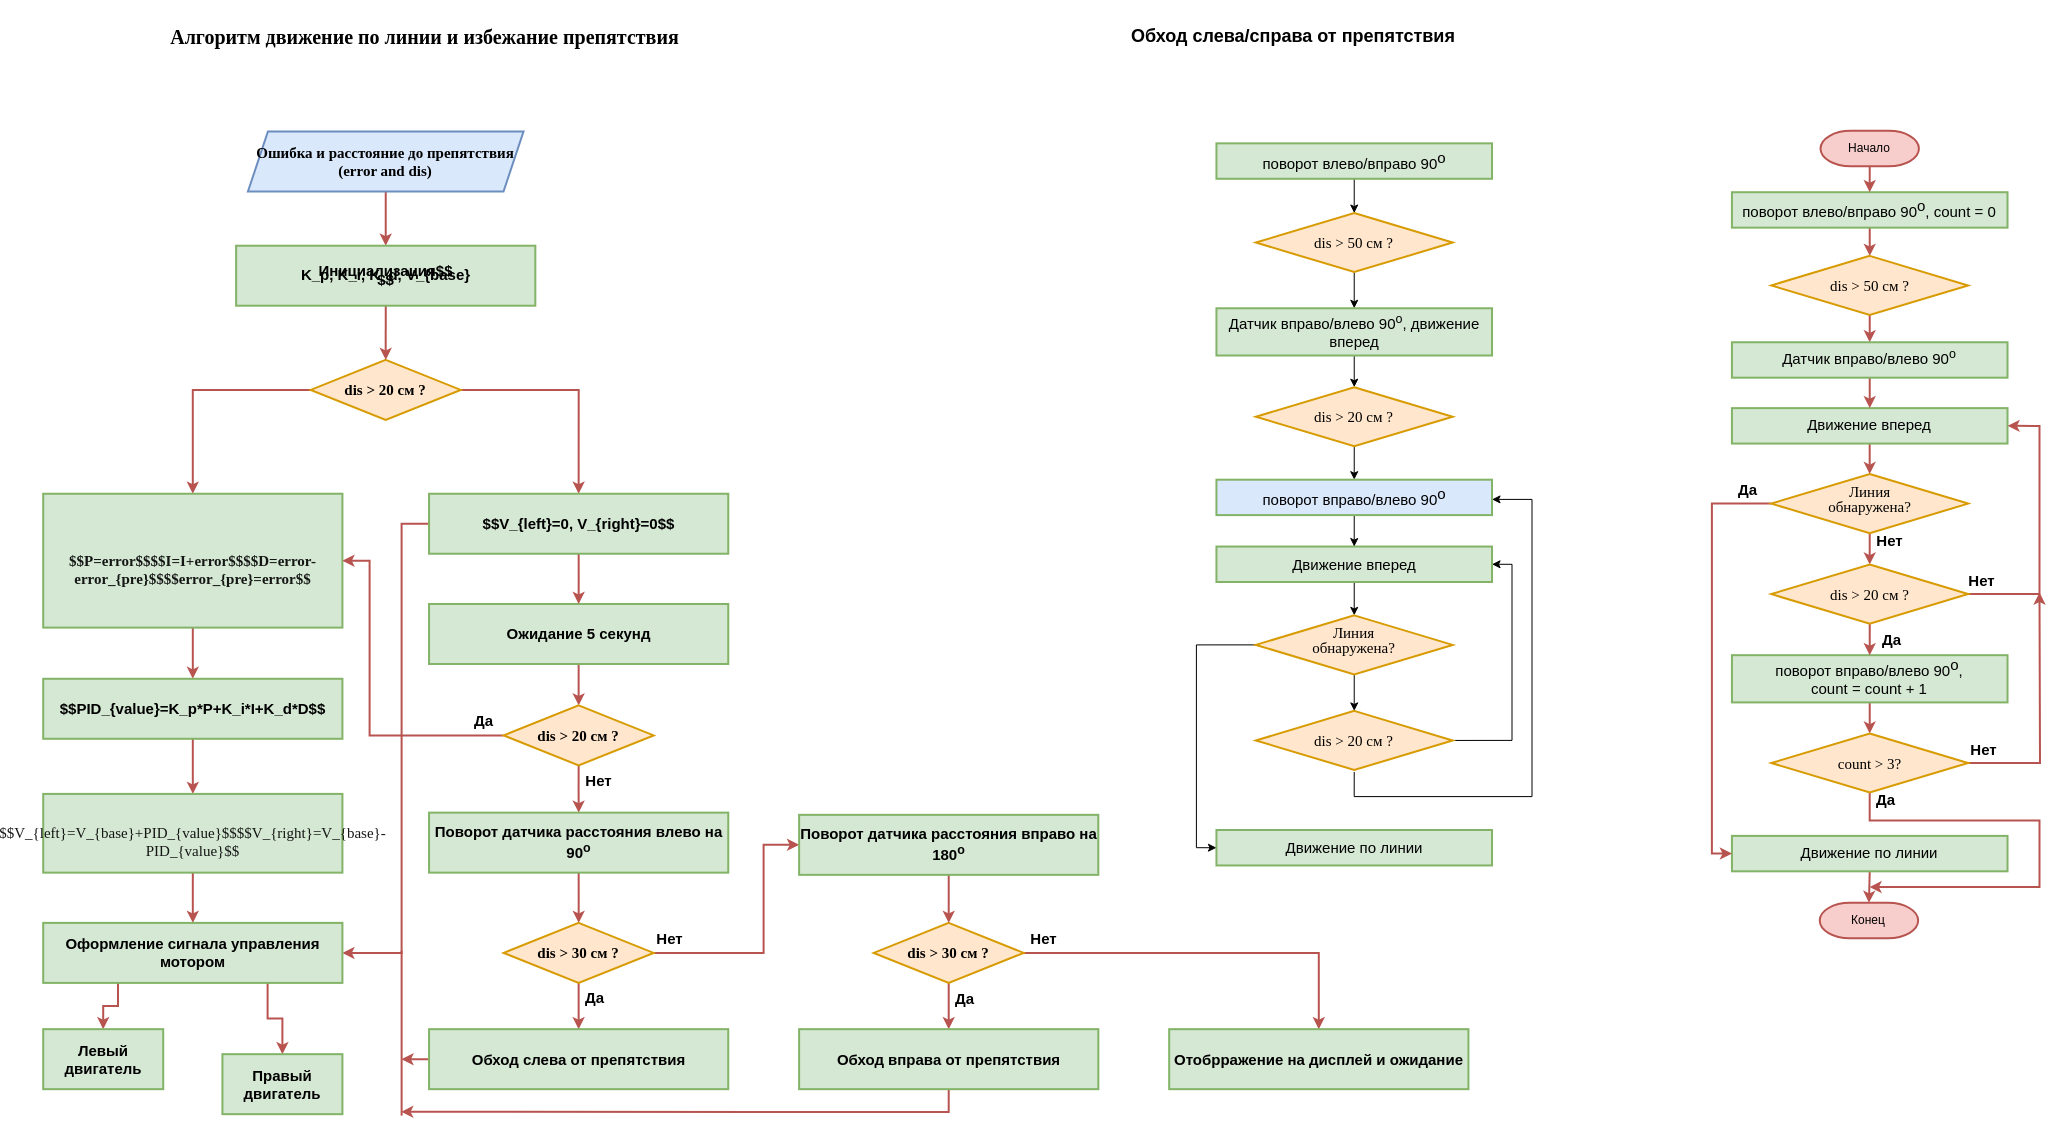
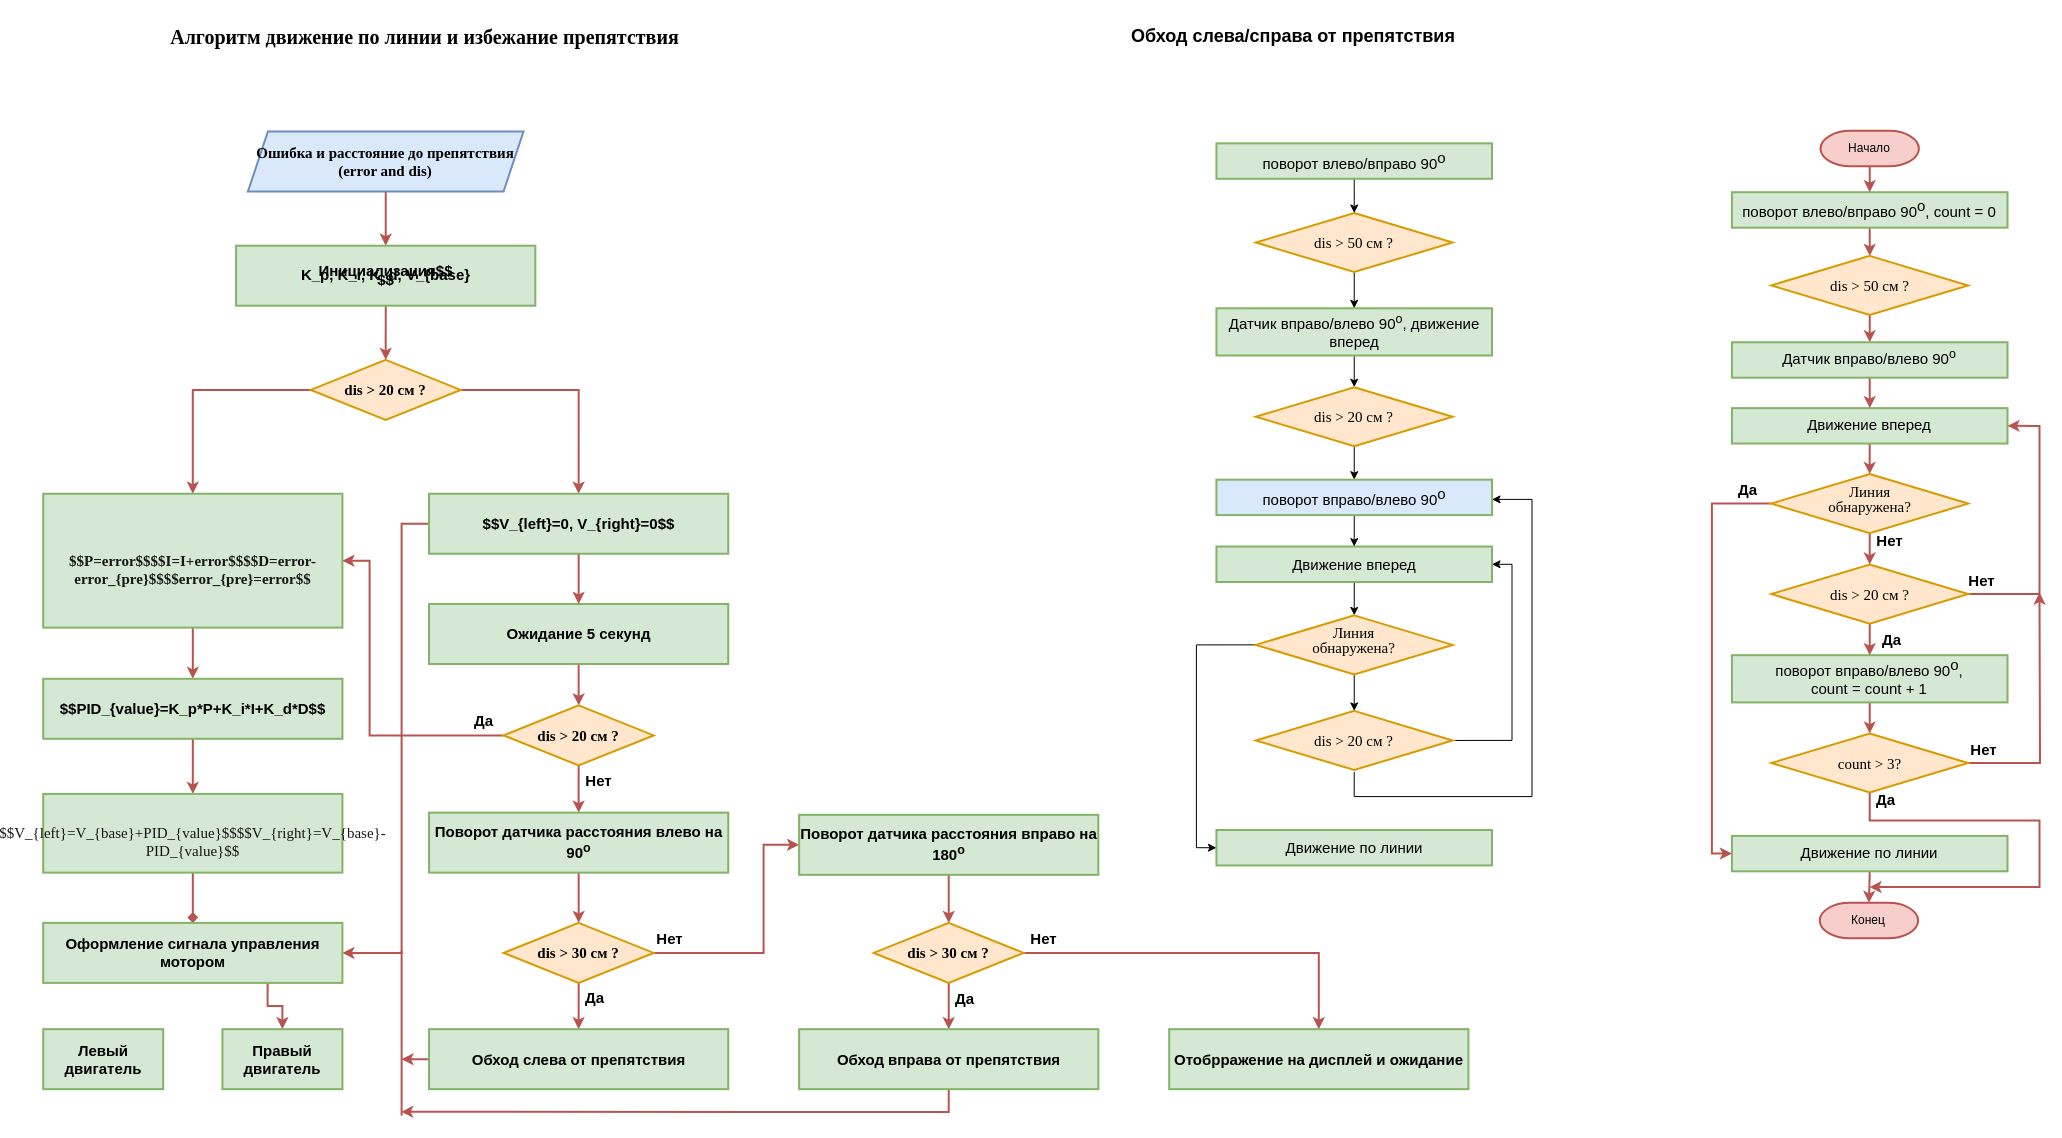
(193, 912) -> (193, 911)
(116, 1006) -> none
(282, 1084) -> (282, 1059)
